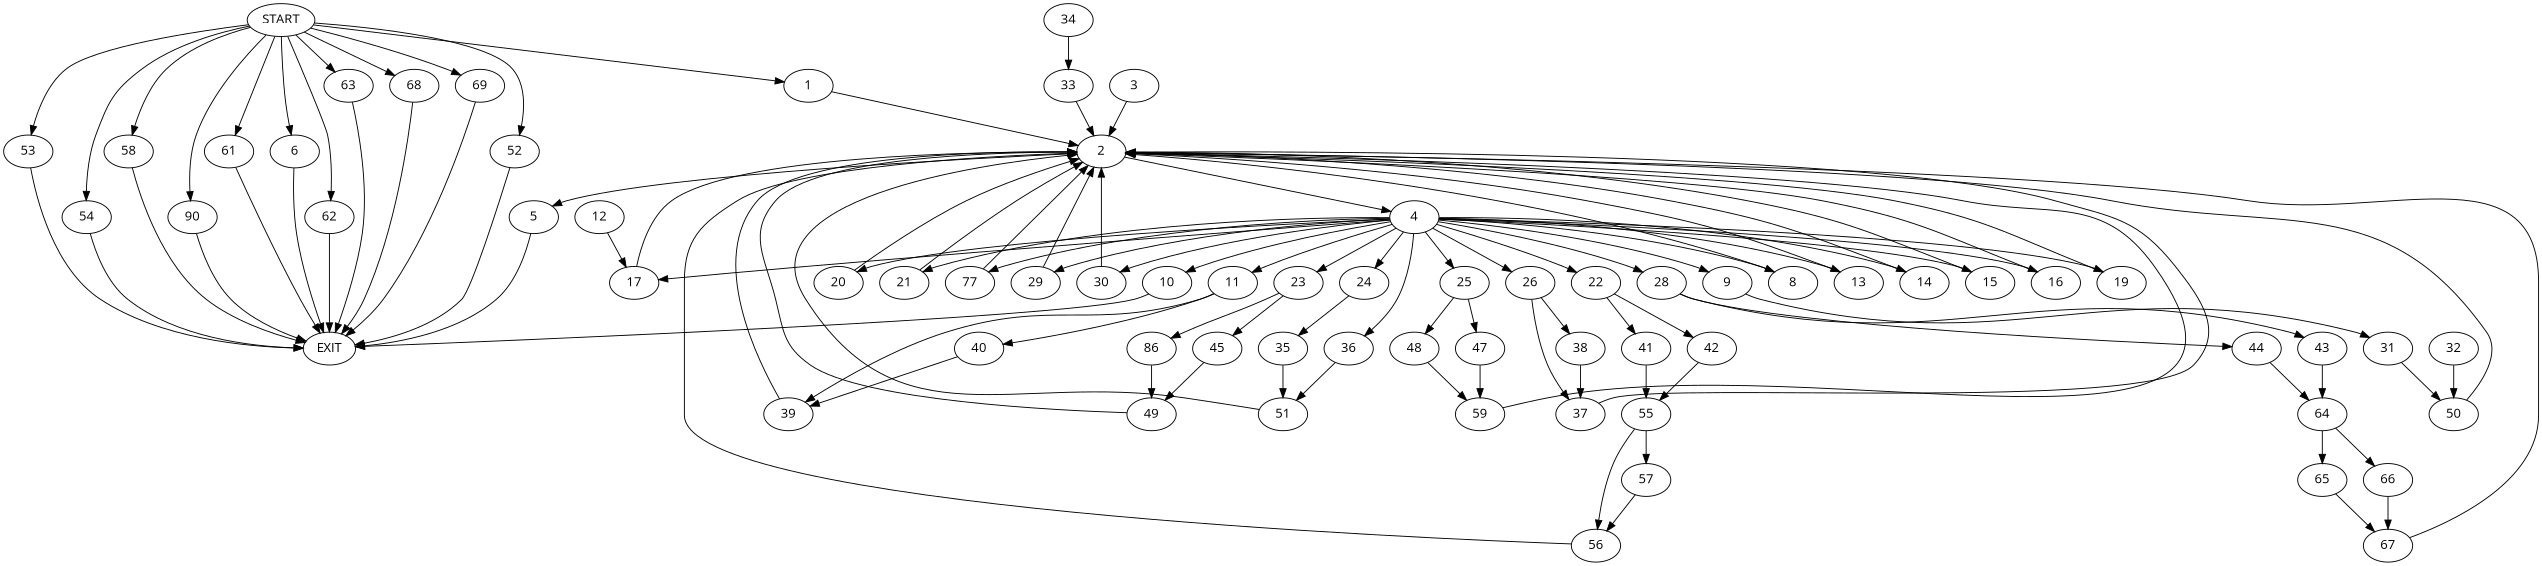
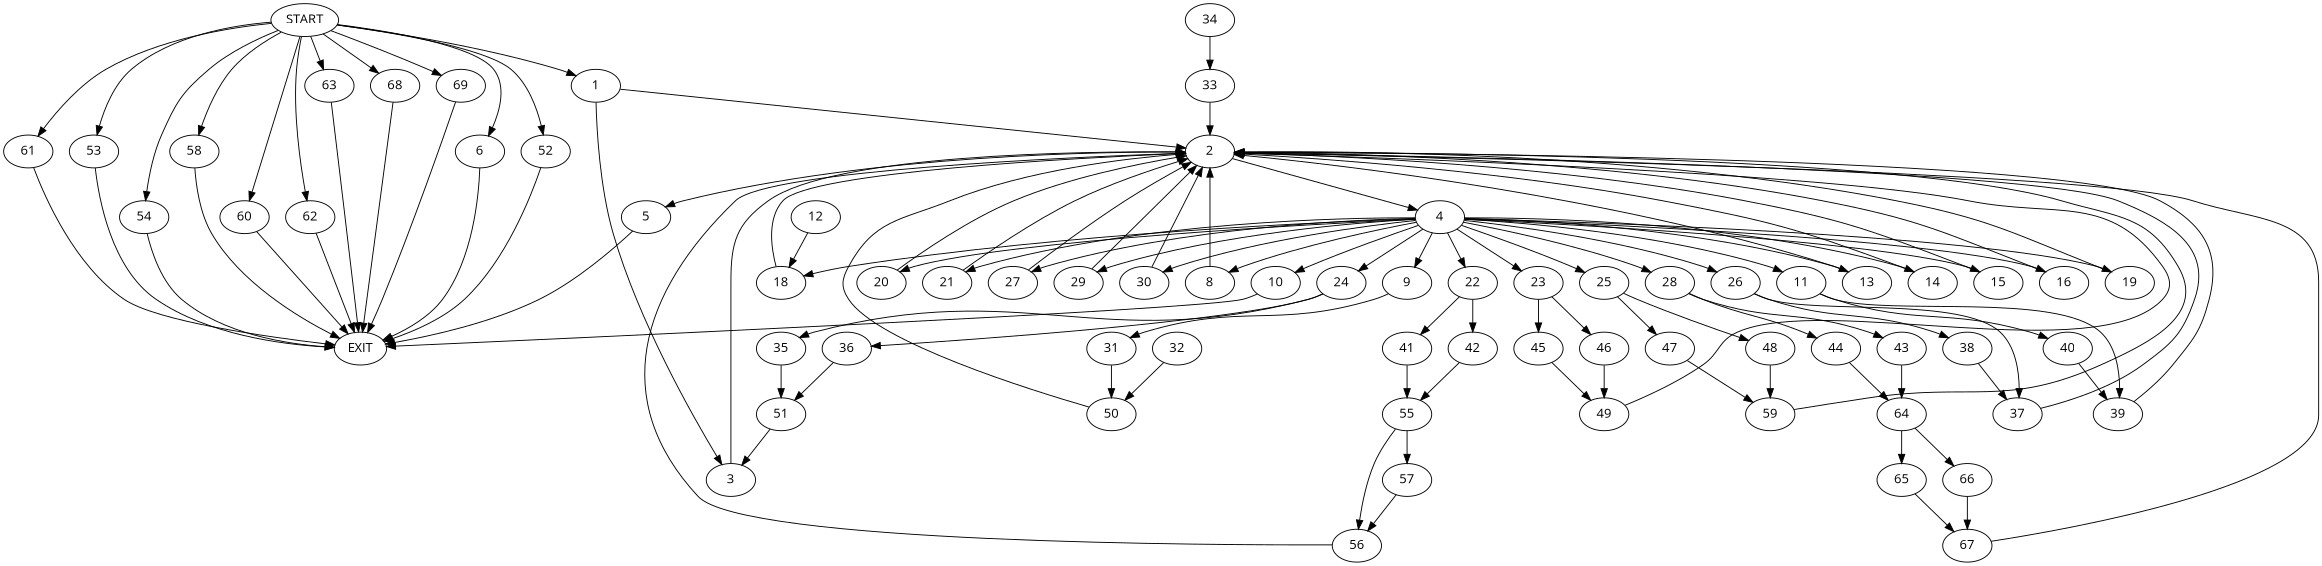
(193, 217) -> (245, 217)
(634, 283) -> (781, 283)
(970, 283) -> (1013, 283)
(1403, 286) -> (1103, 328)
none -> (632, 287)
(1152, 349) -> (1604, 349)
(853, 353) -> (759, 444)
